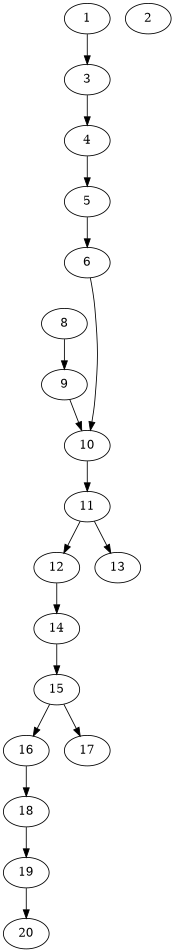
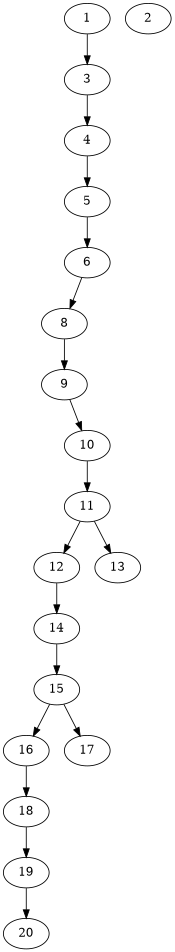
(97, 350) -> (77, 289)
